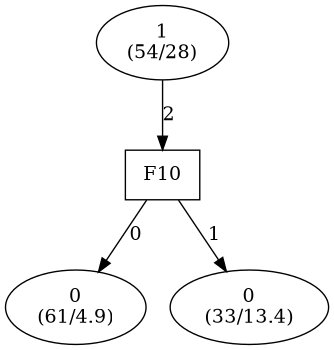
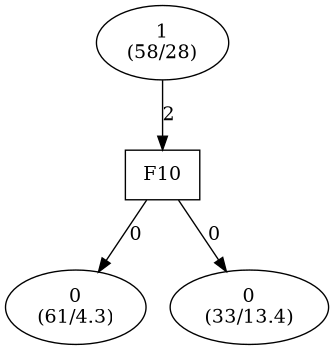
(163, 43) -> (163, 43)
(215, 235) -> (215, 235)
(76, 307) -> (76, 307)
